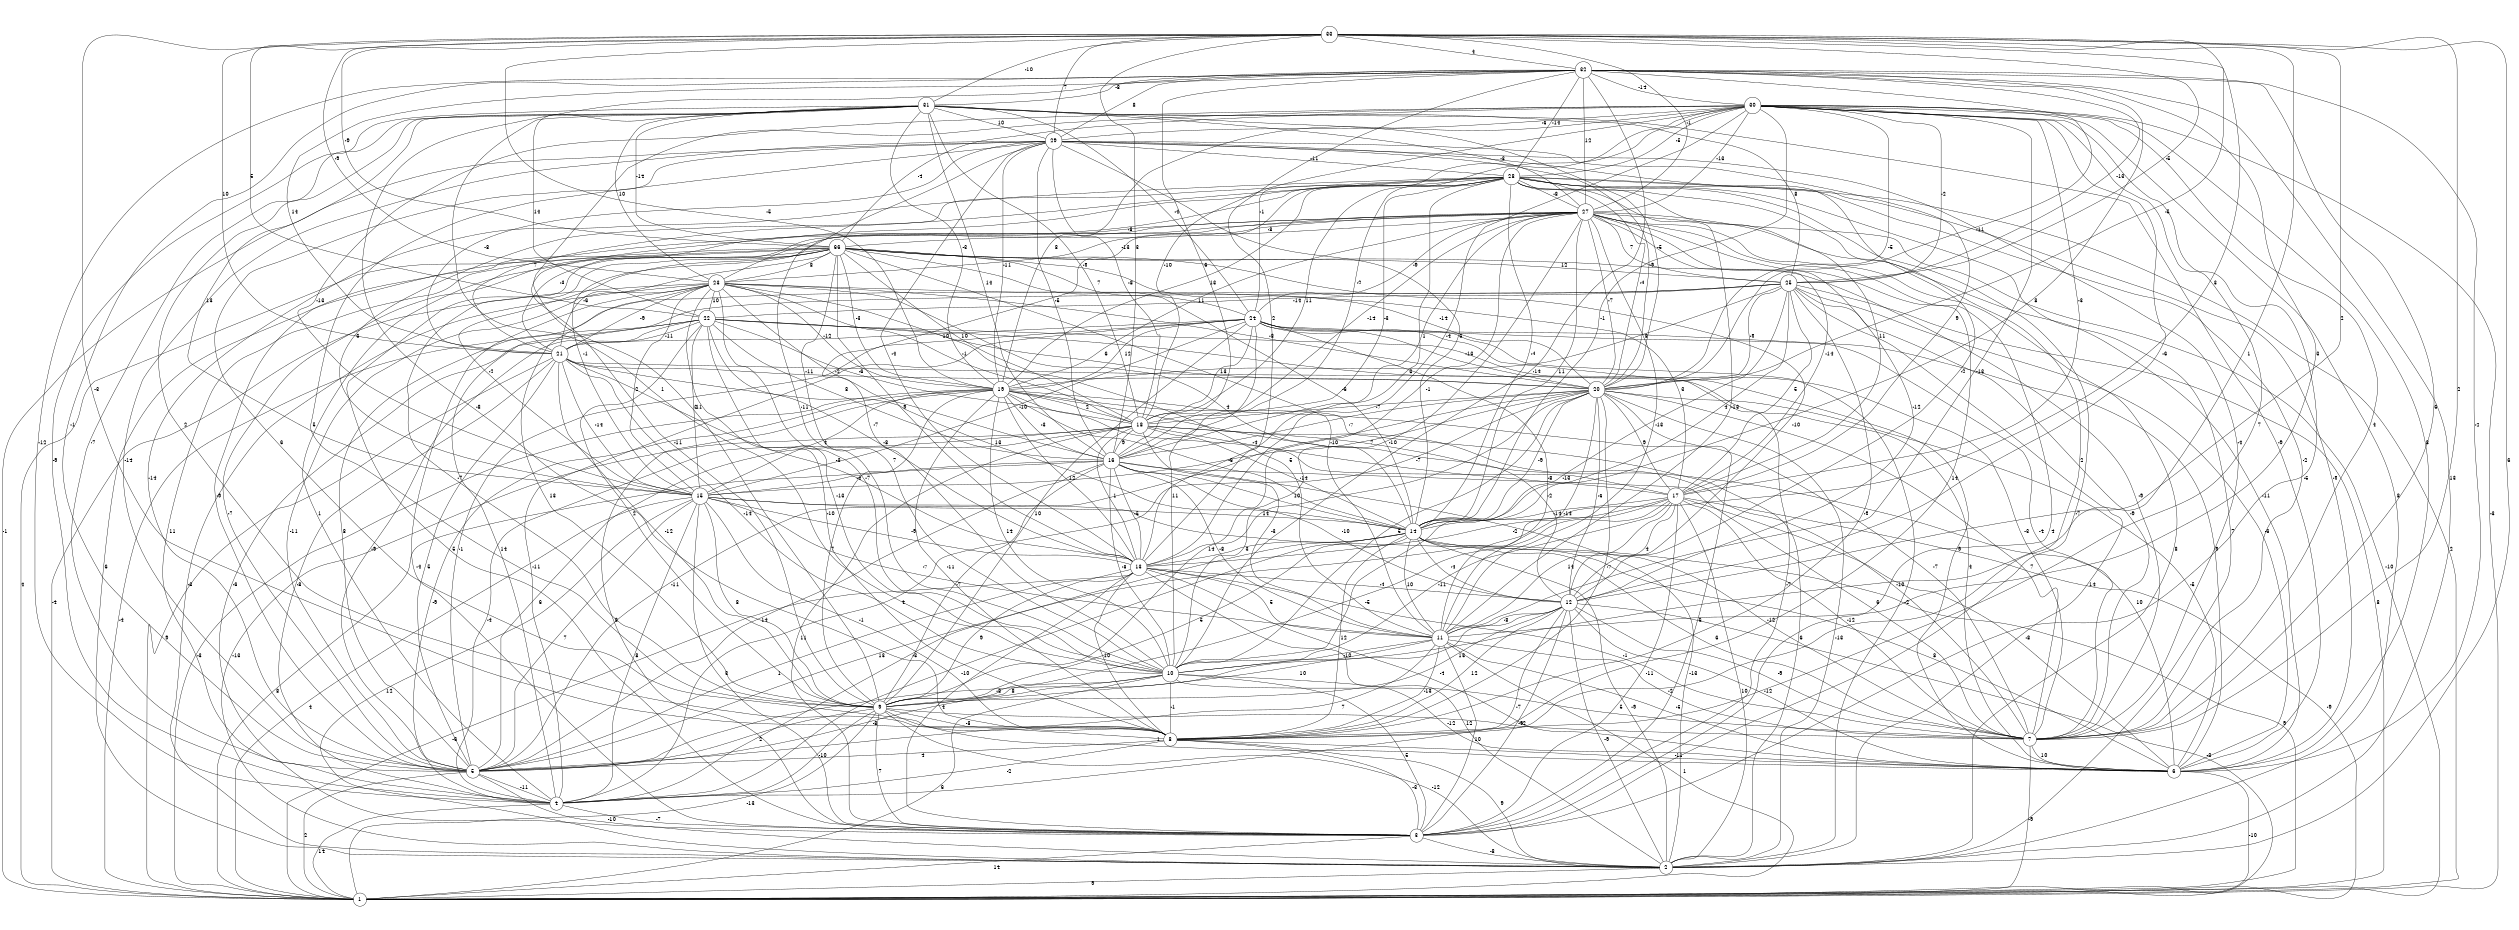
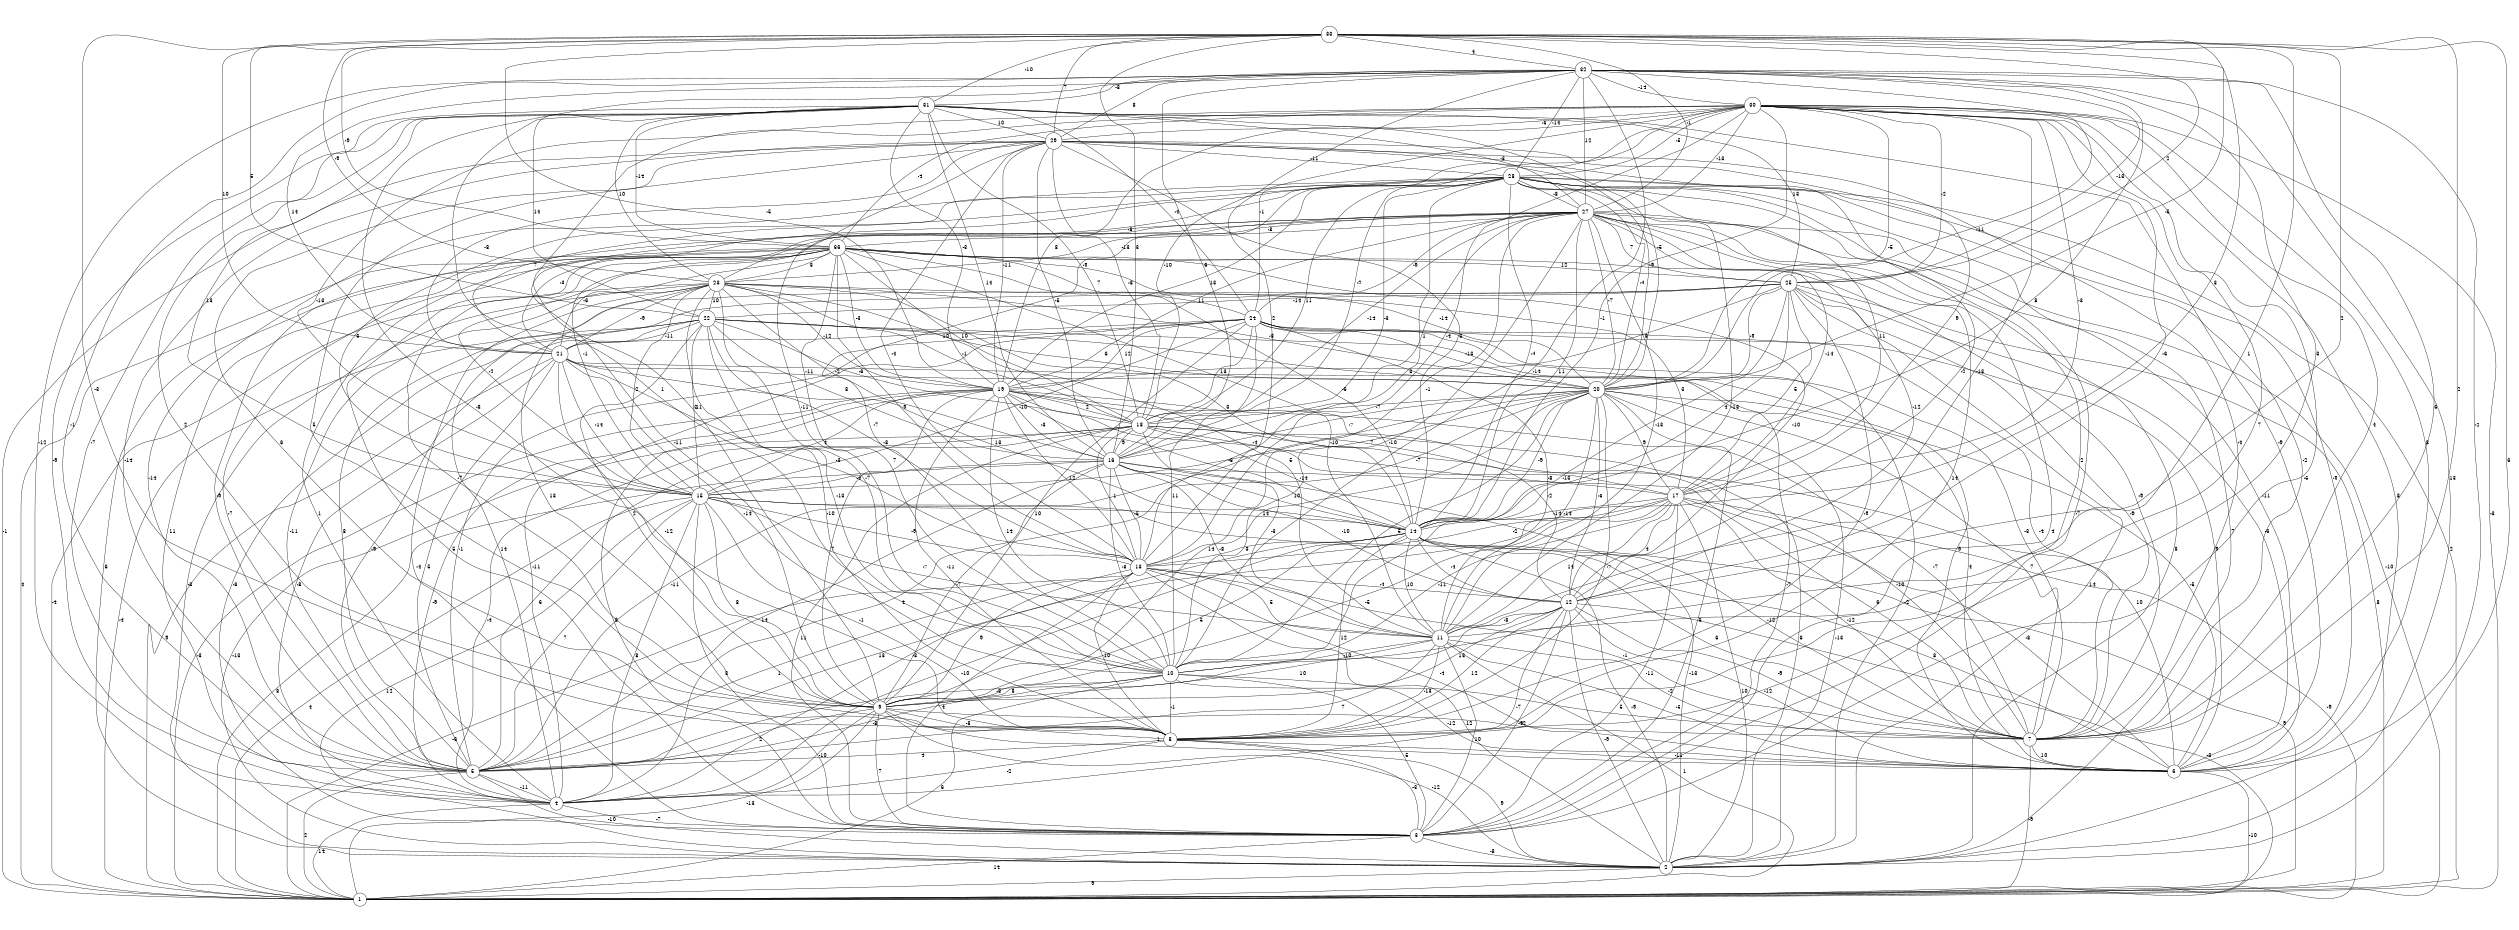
(2168, 159) -> (2168, 159)
(1796, 194) -> (1796, 194)
(1228, 407) -> (1228, 407)
